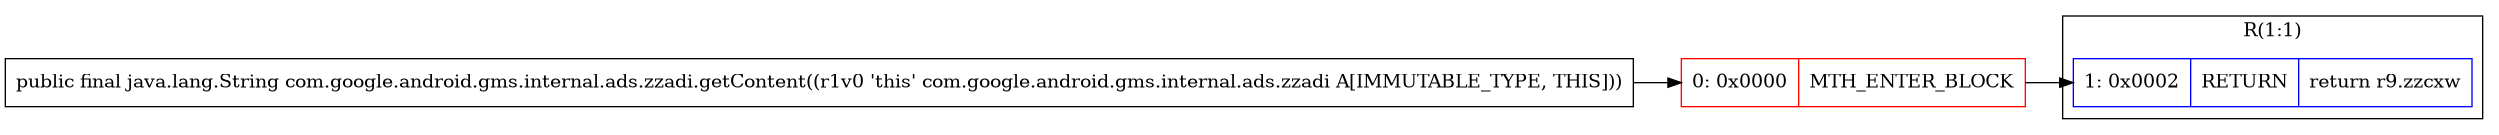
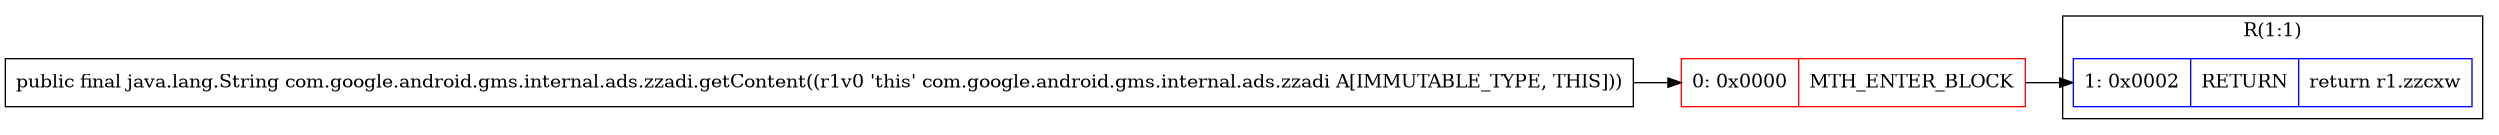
(2385, 82) -> (2385, 82)
